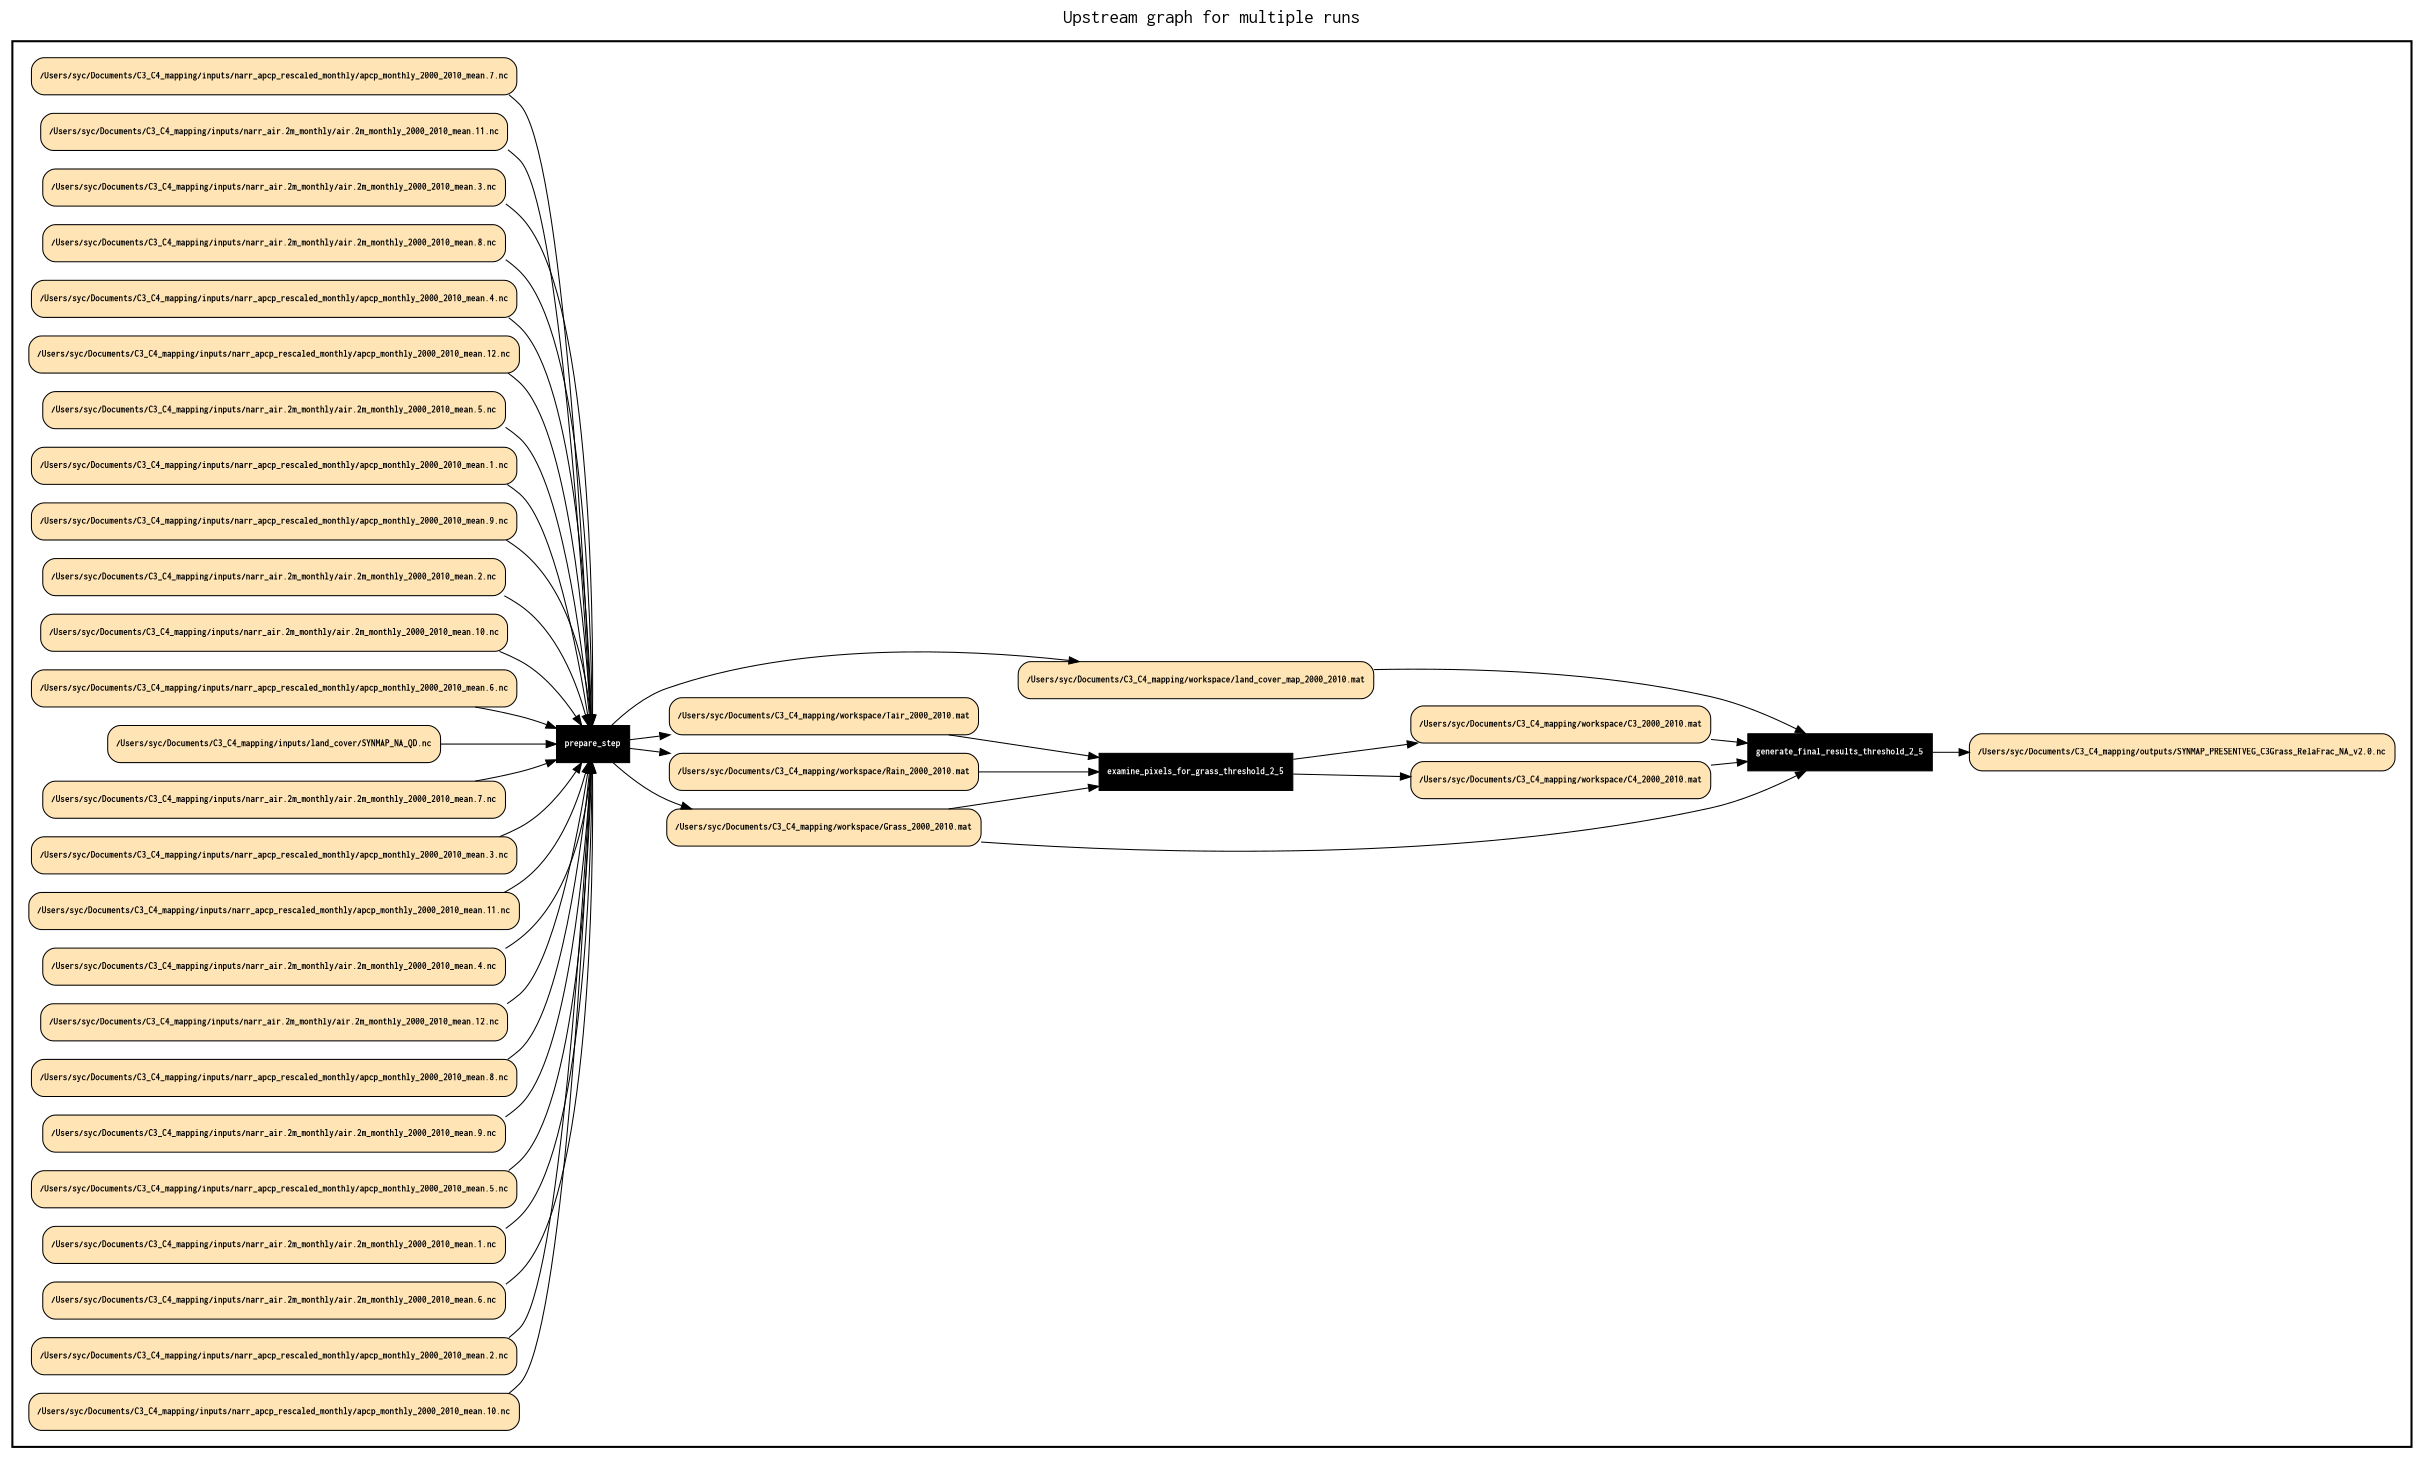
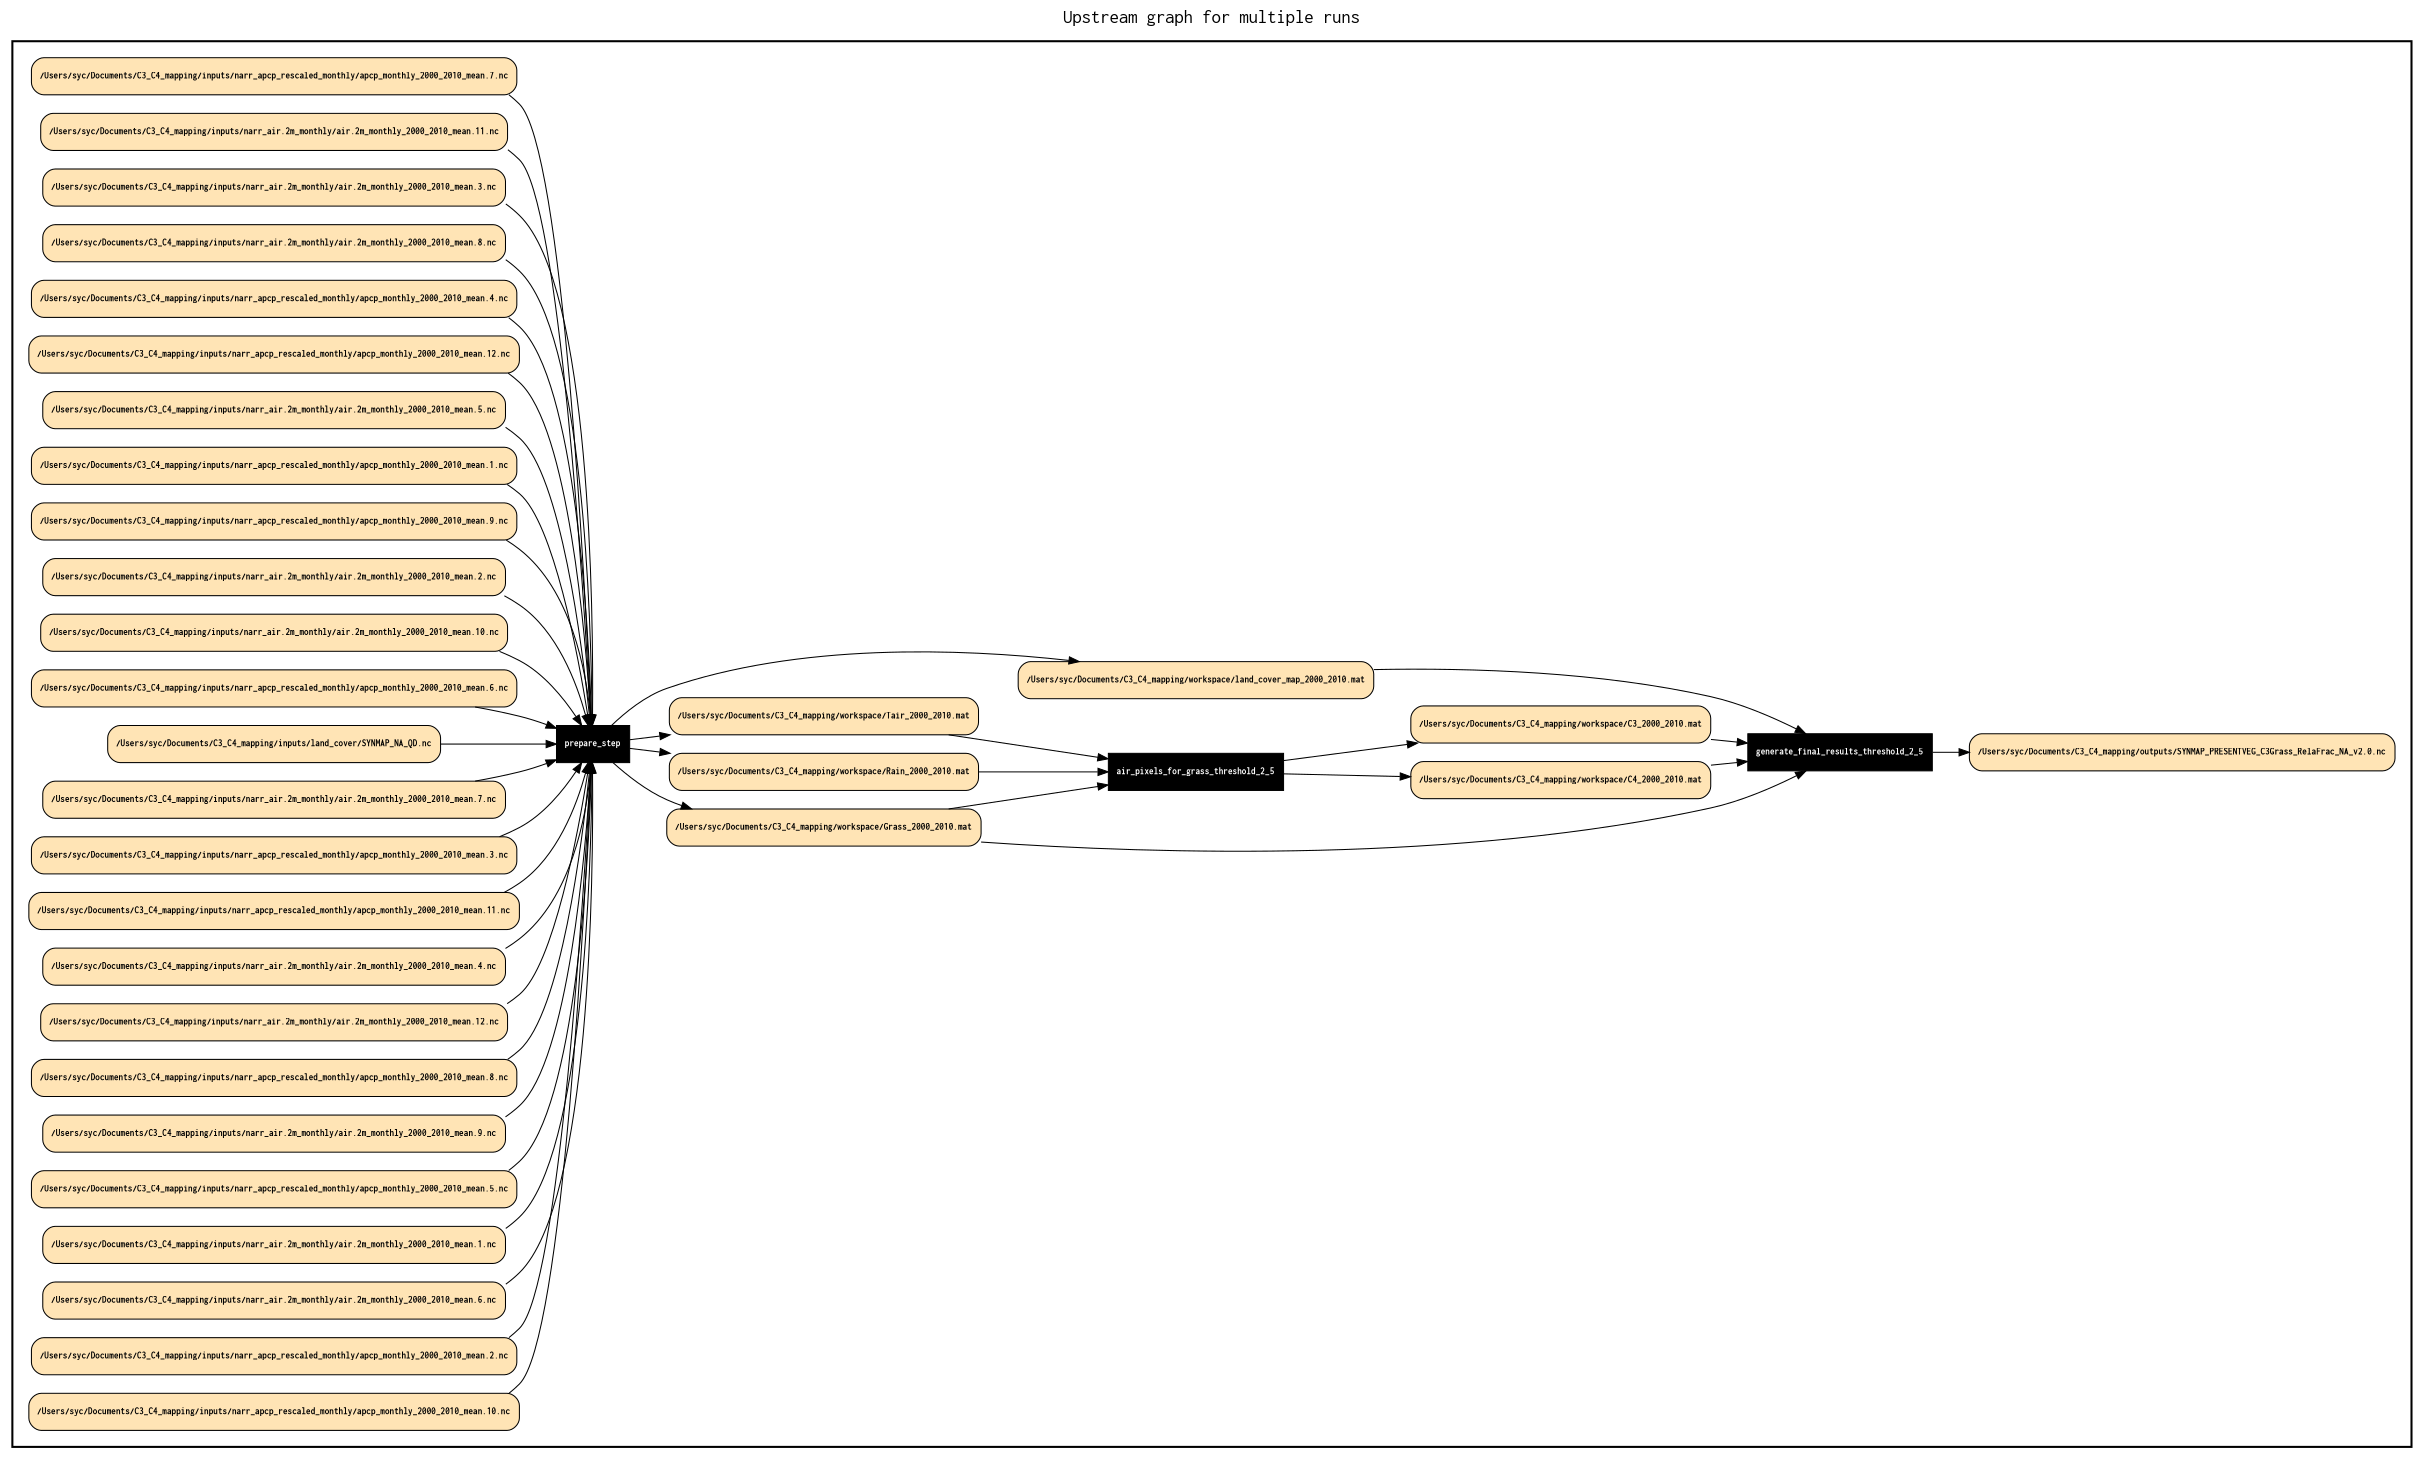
(1196, 772) -> (1196, 772)
